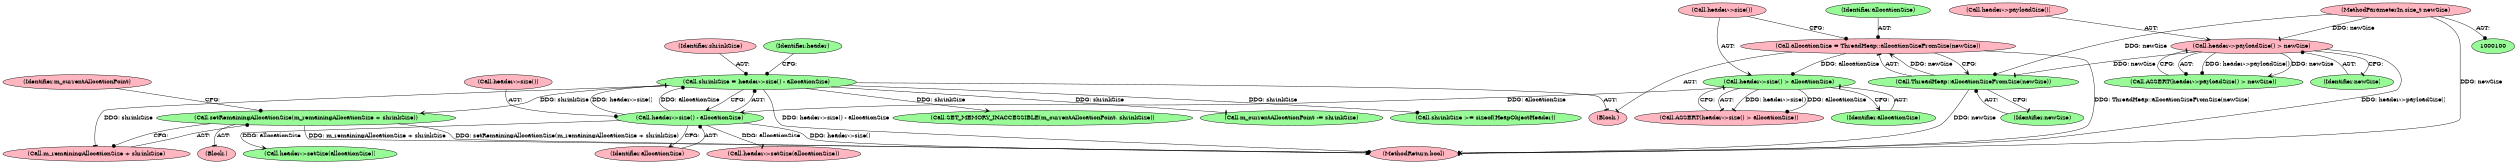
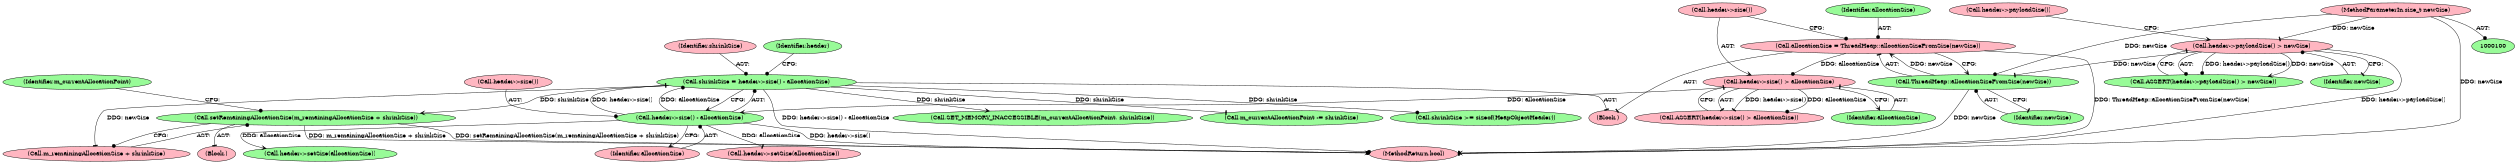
(2152, 28) -> (2152, 28)
(77, 82) -> (77, 82)
(1779, 82) -> (1779, 82)
(128, 118) -> (128, 118)
